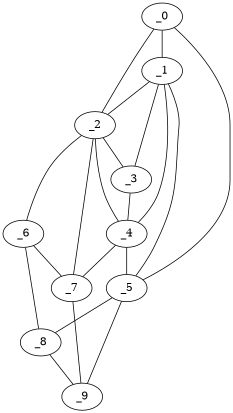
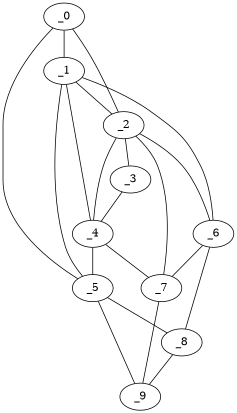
(147, 125) -> (172, 128)
